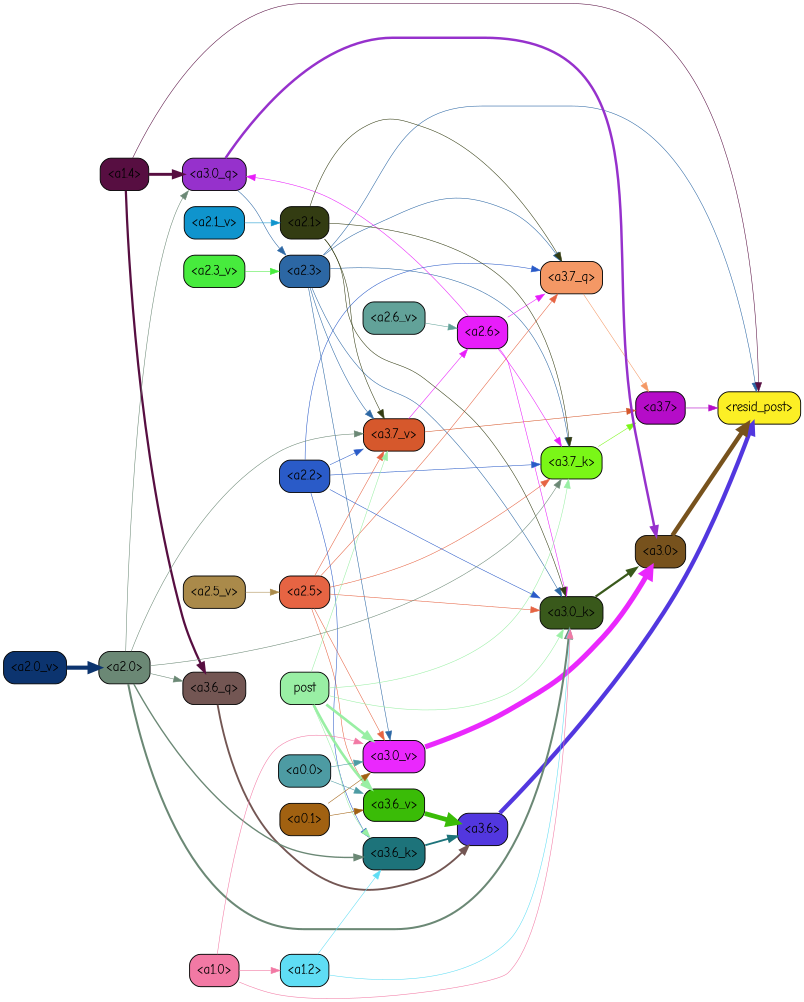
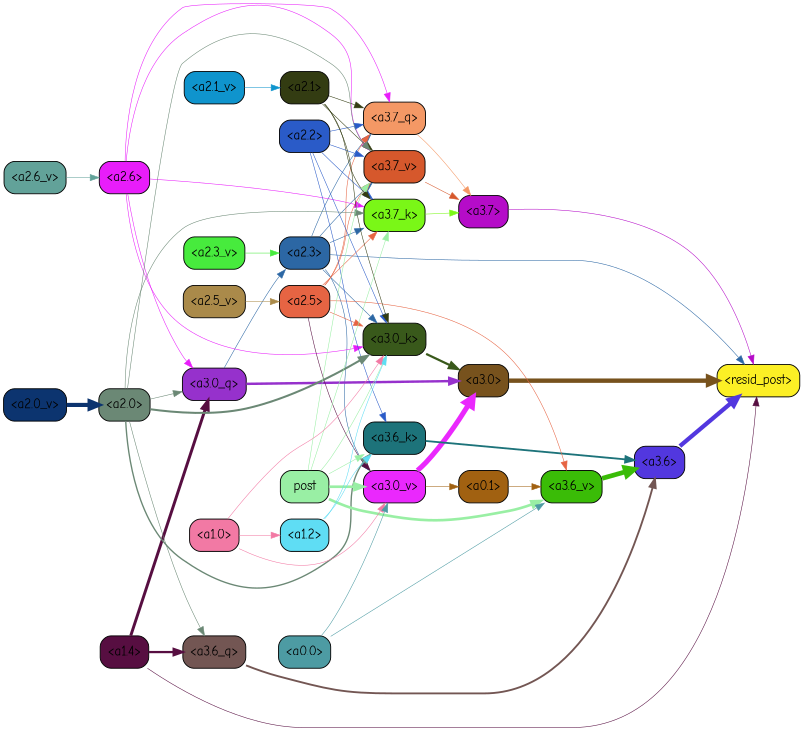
(431, 392) -> (224, 12)
(347, 670) -> (329, 394)
(339, 795) -> (438, 487)
